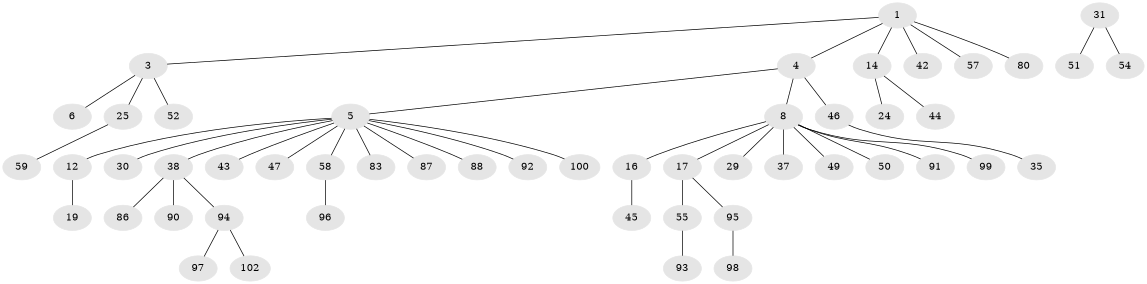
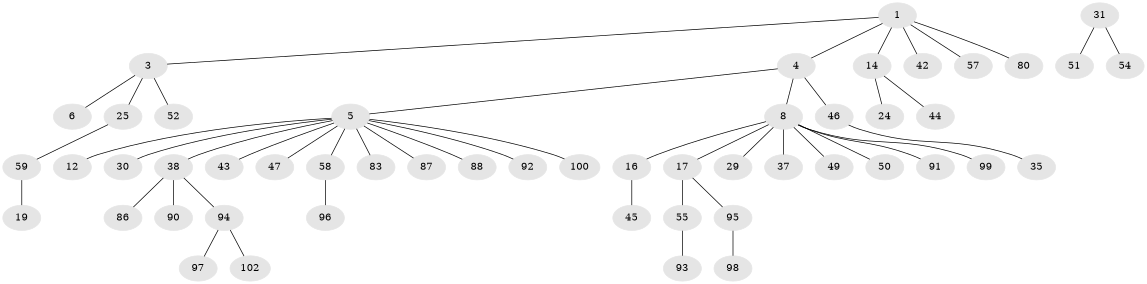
(72, 193) -> (22, 193)
